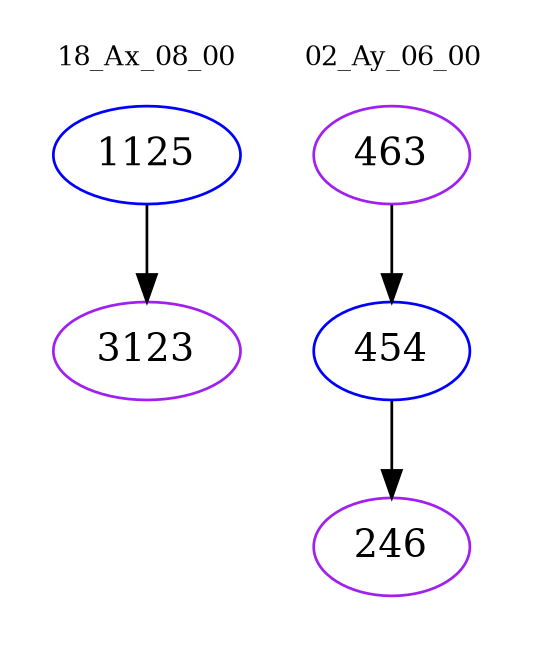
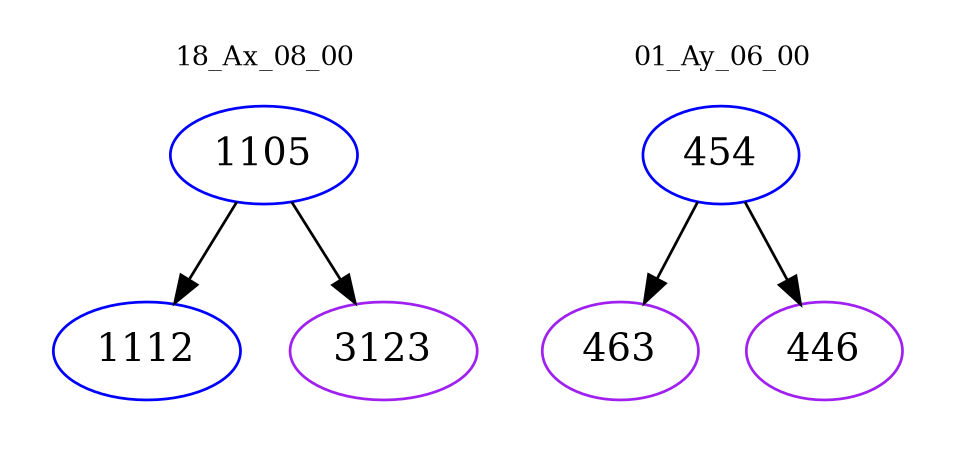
(393, 58) -> (722, 58)
(147, 155) -> (264, 155)
(392, 240) -> (677, 240)
none -> (147, 351)
(392, 547) -> (824, 351)
